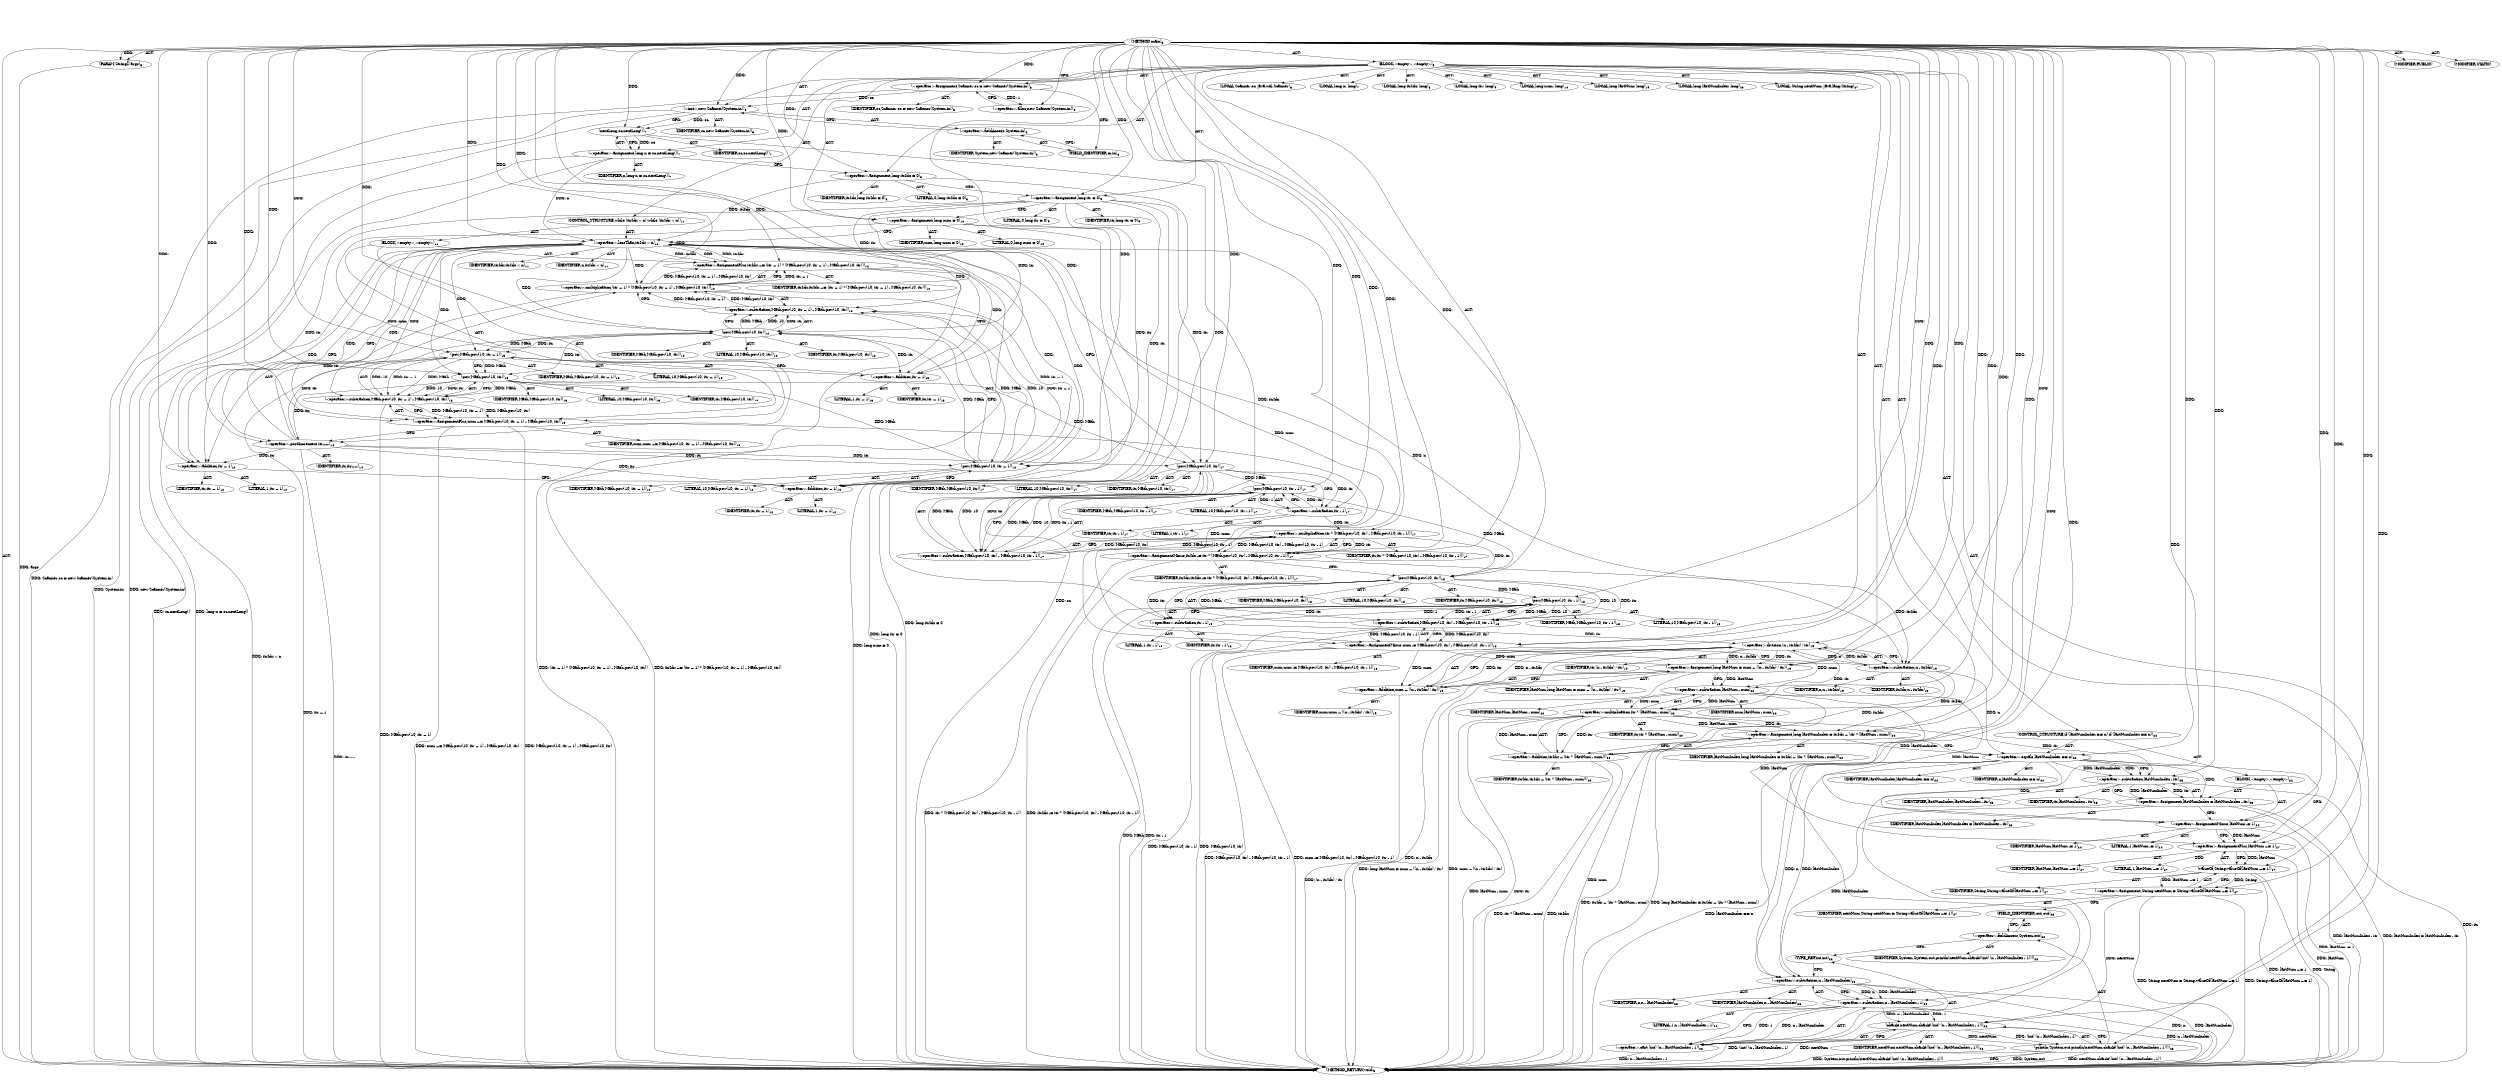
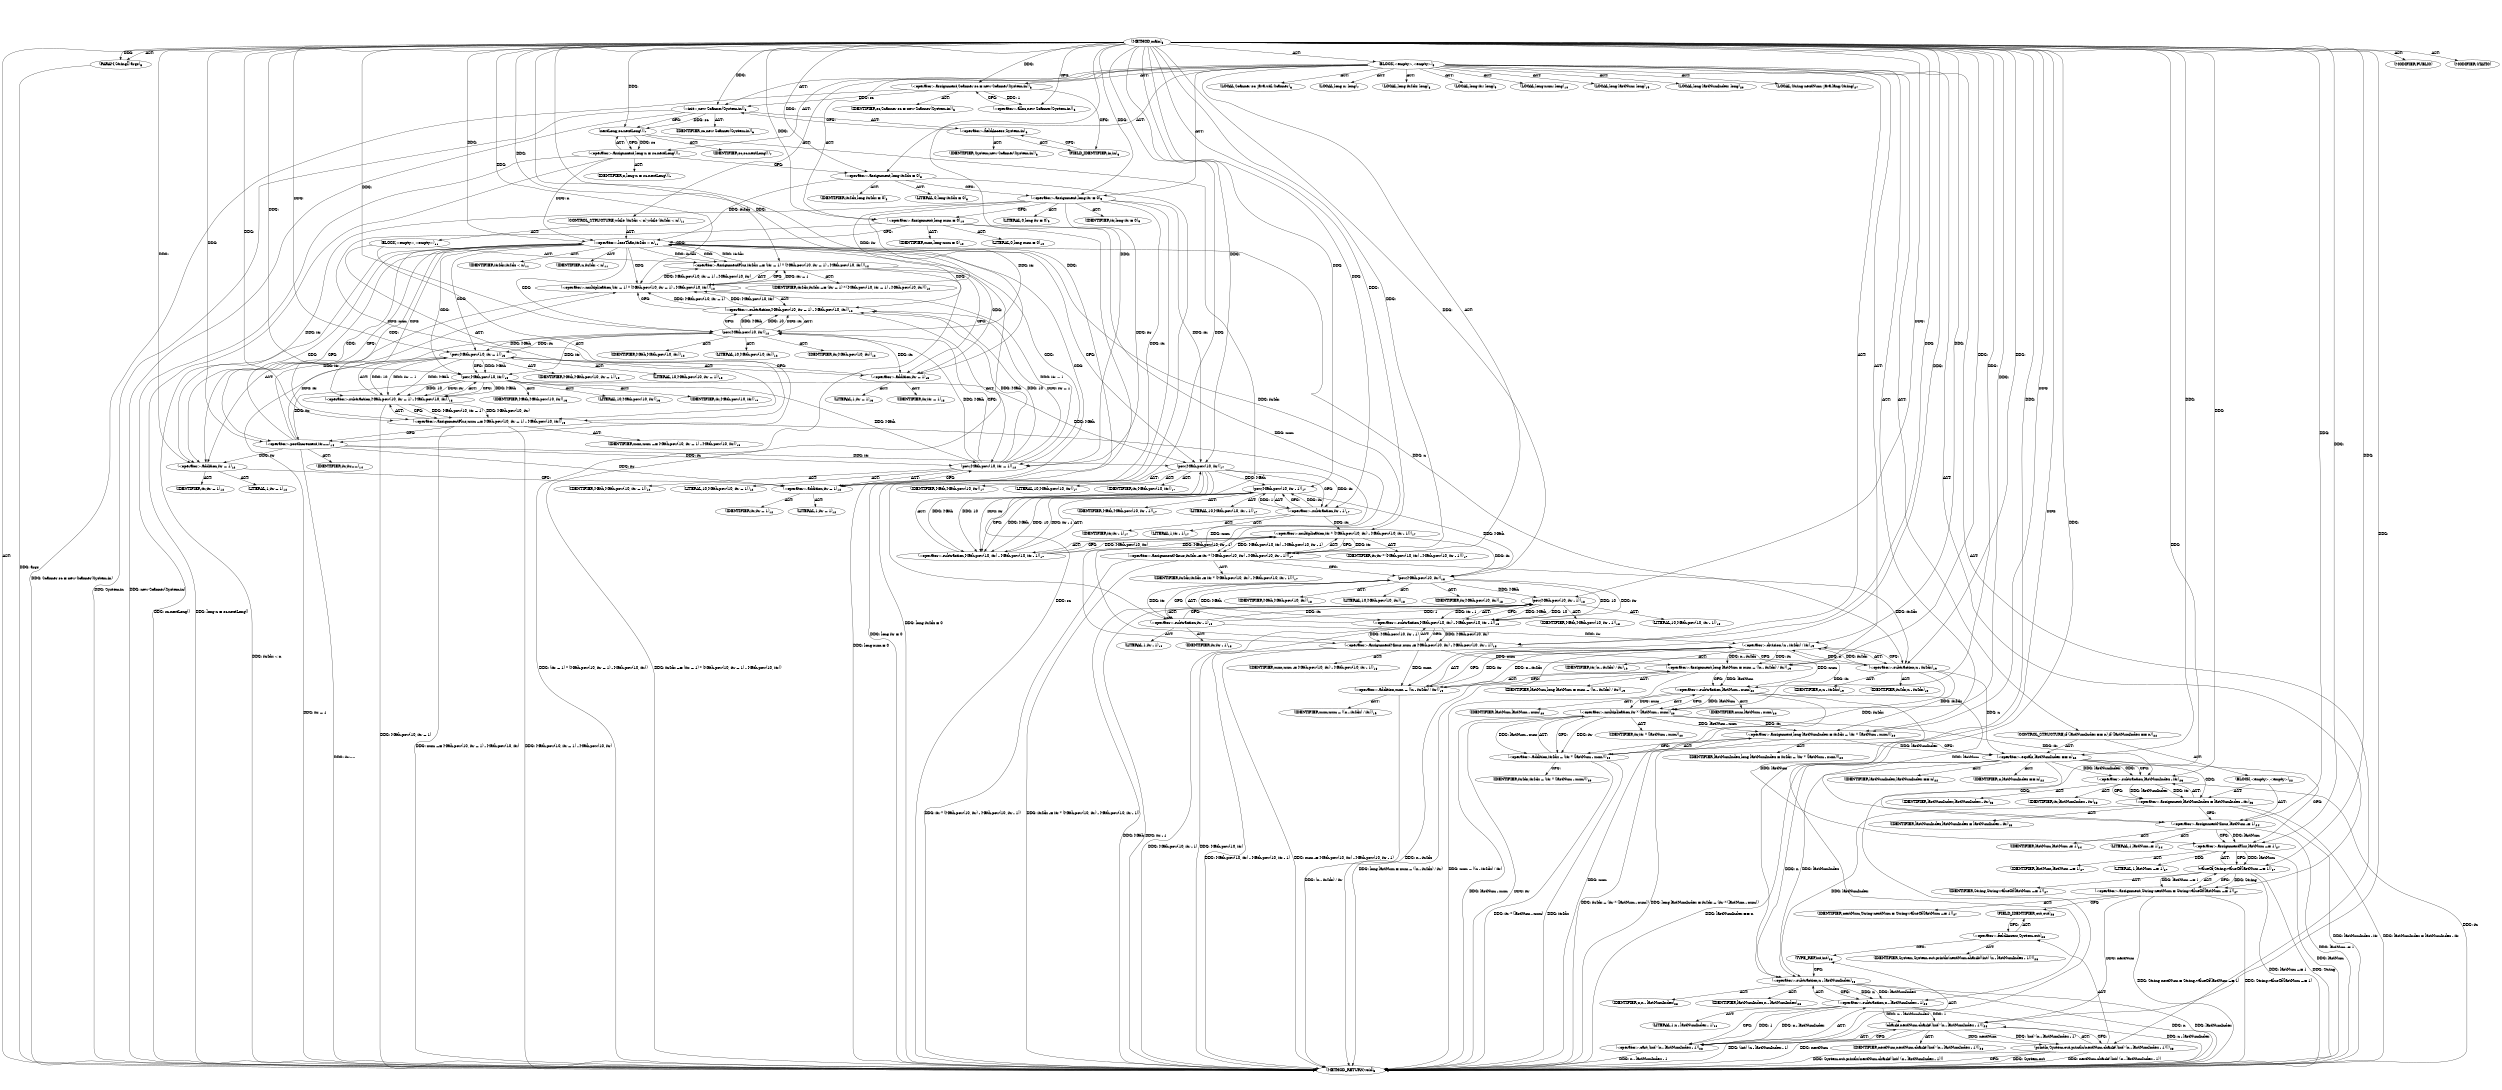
(1557, 769) -> (1557, 769)
